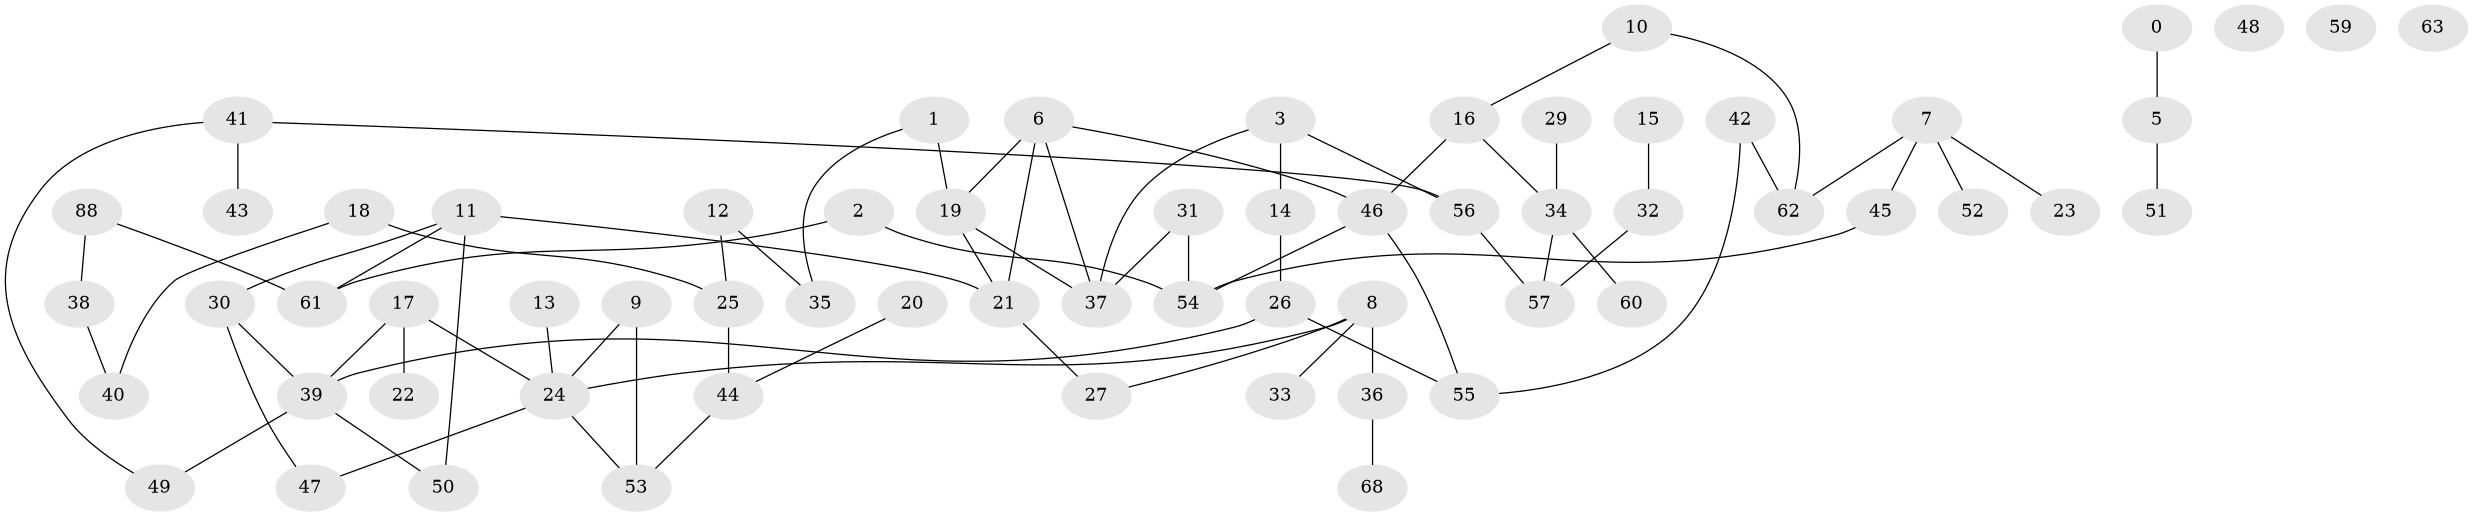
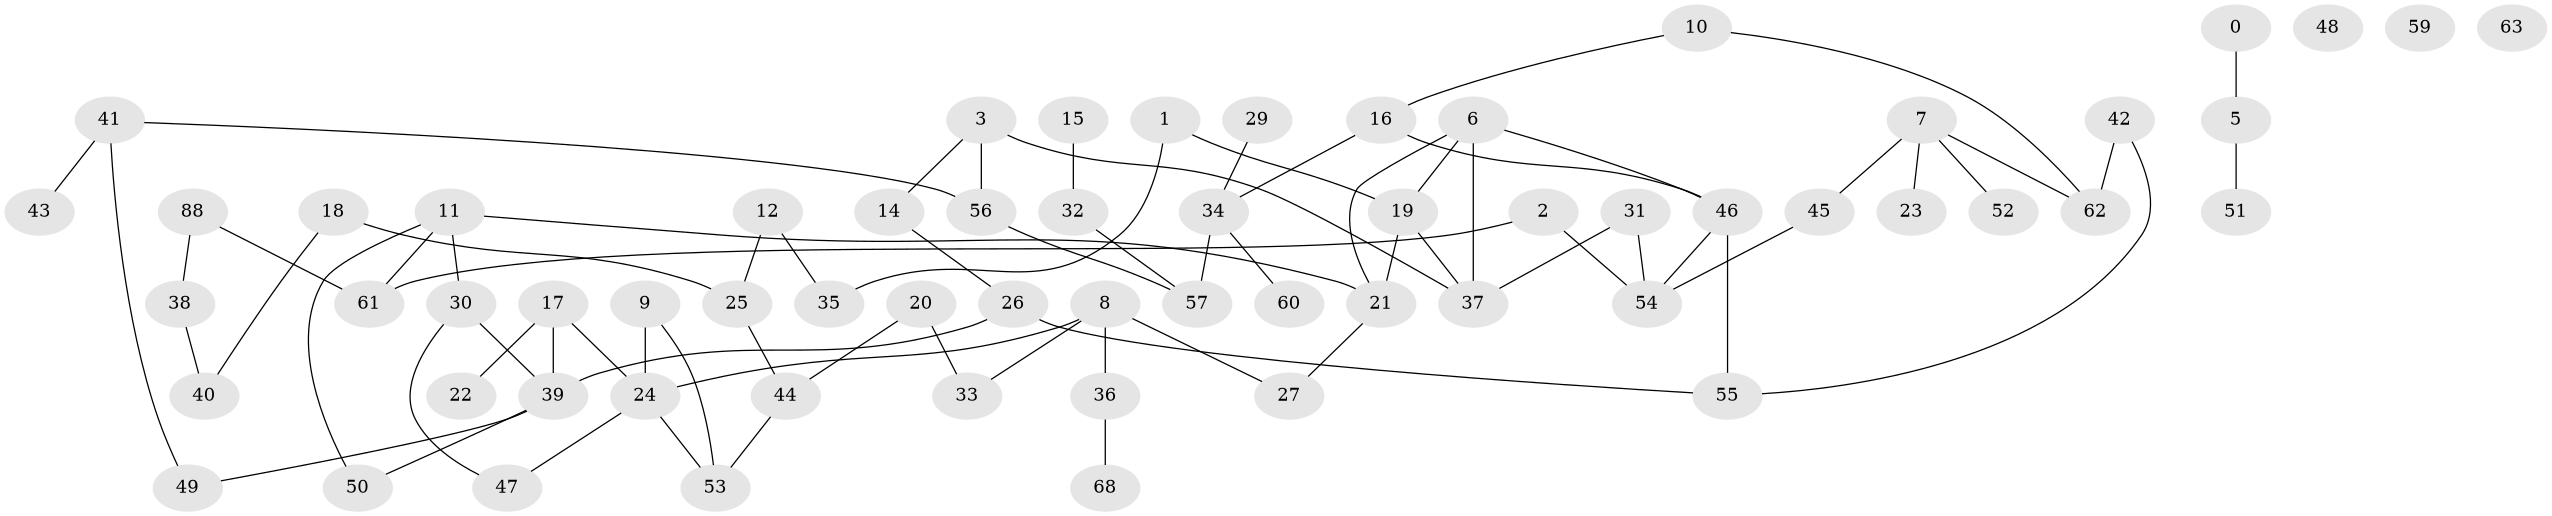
(545, 304) -> none
none -> (941, 344)
